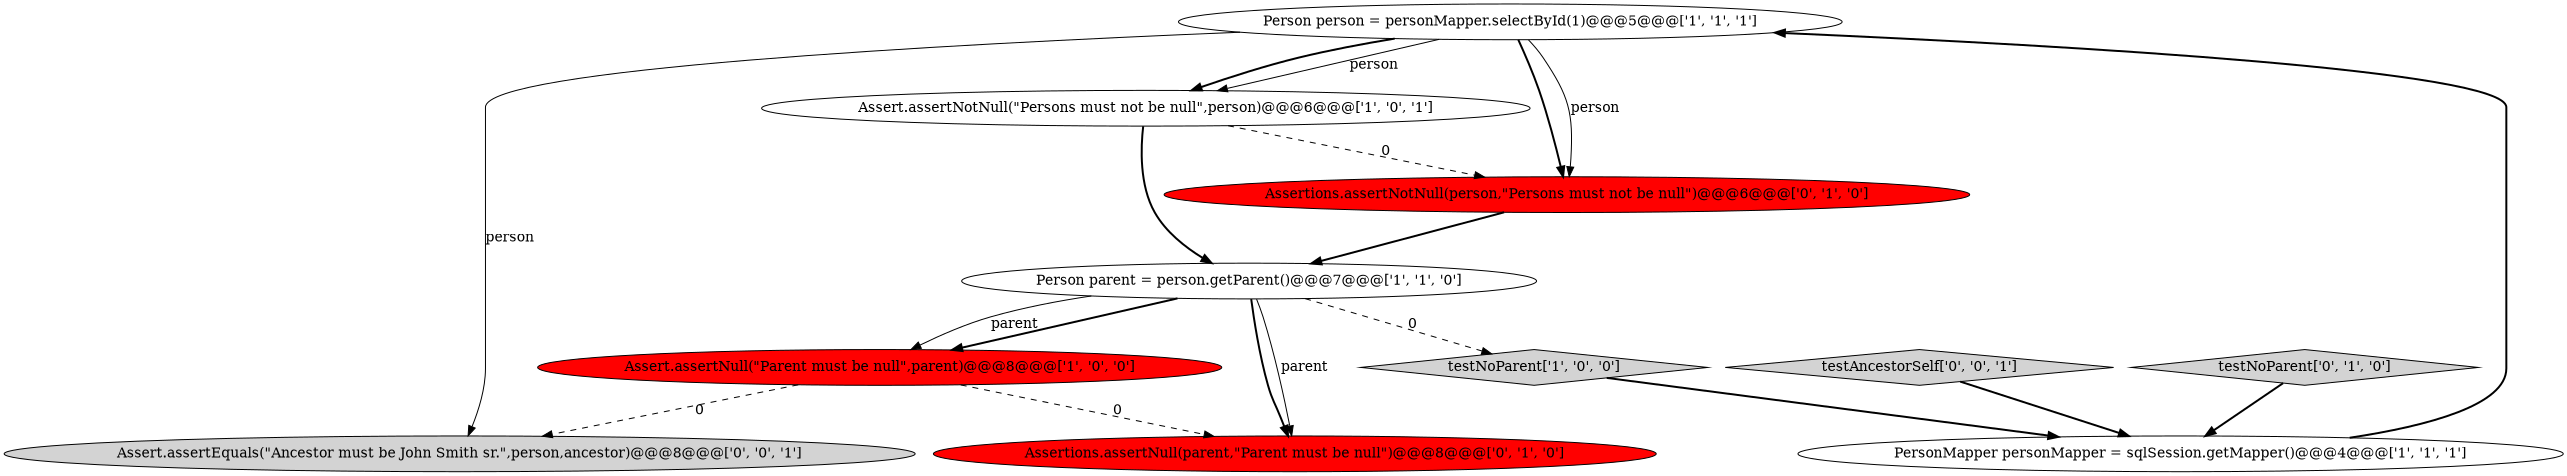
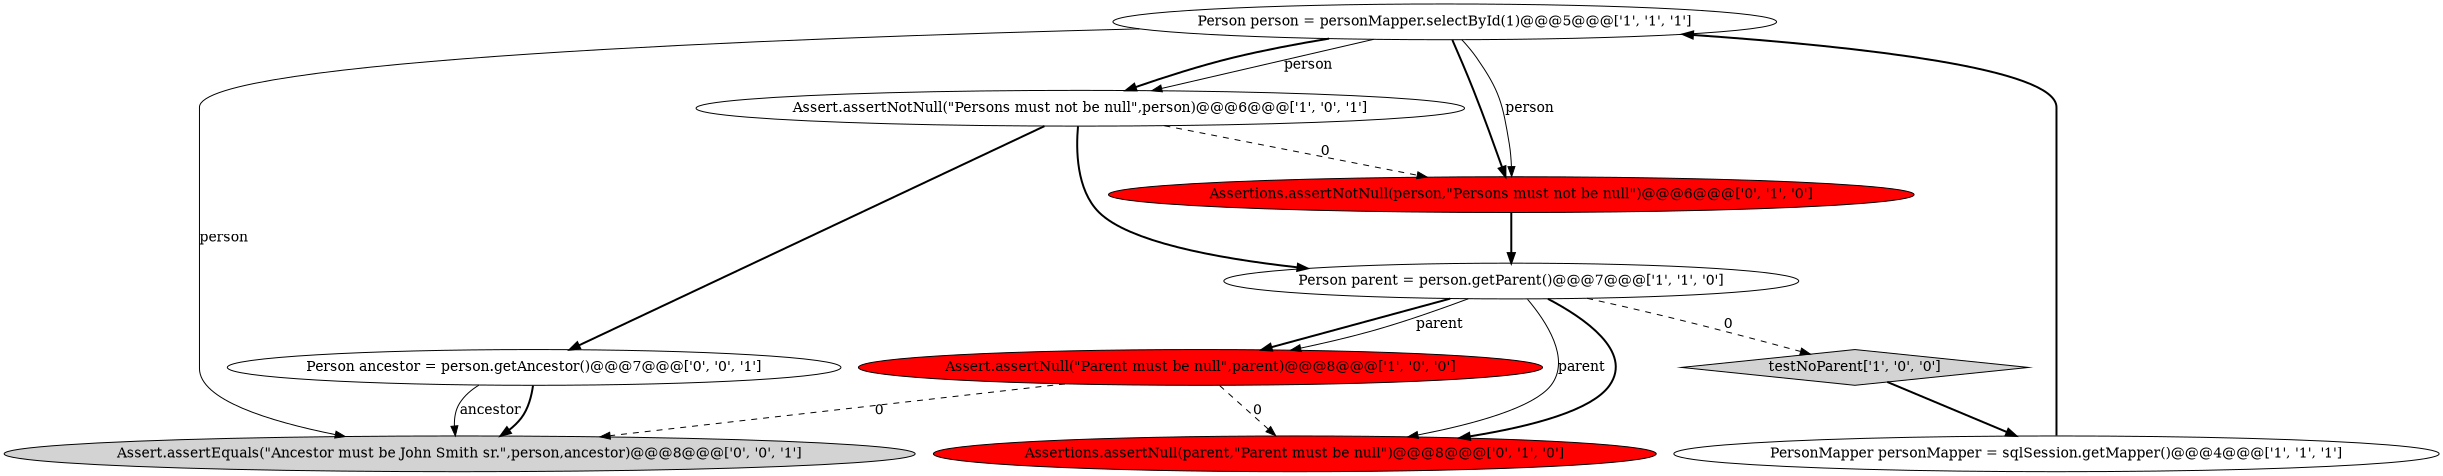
none -> (534, 367)
(1919, 367) -> none
(2305, 367) -> none
